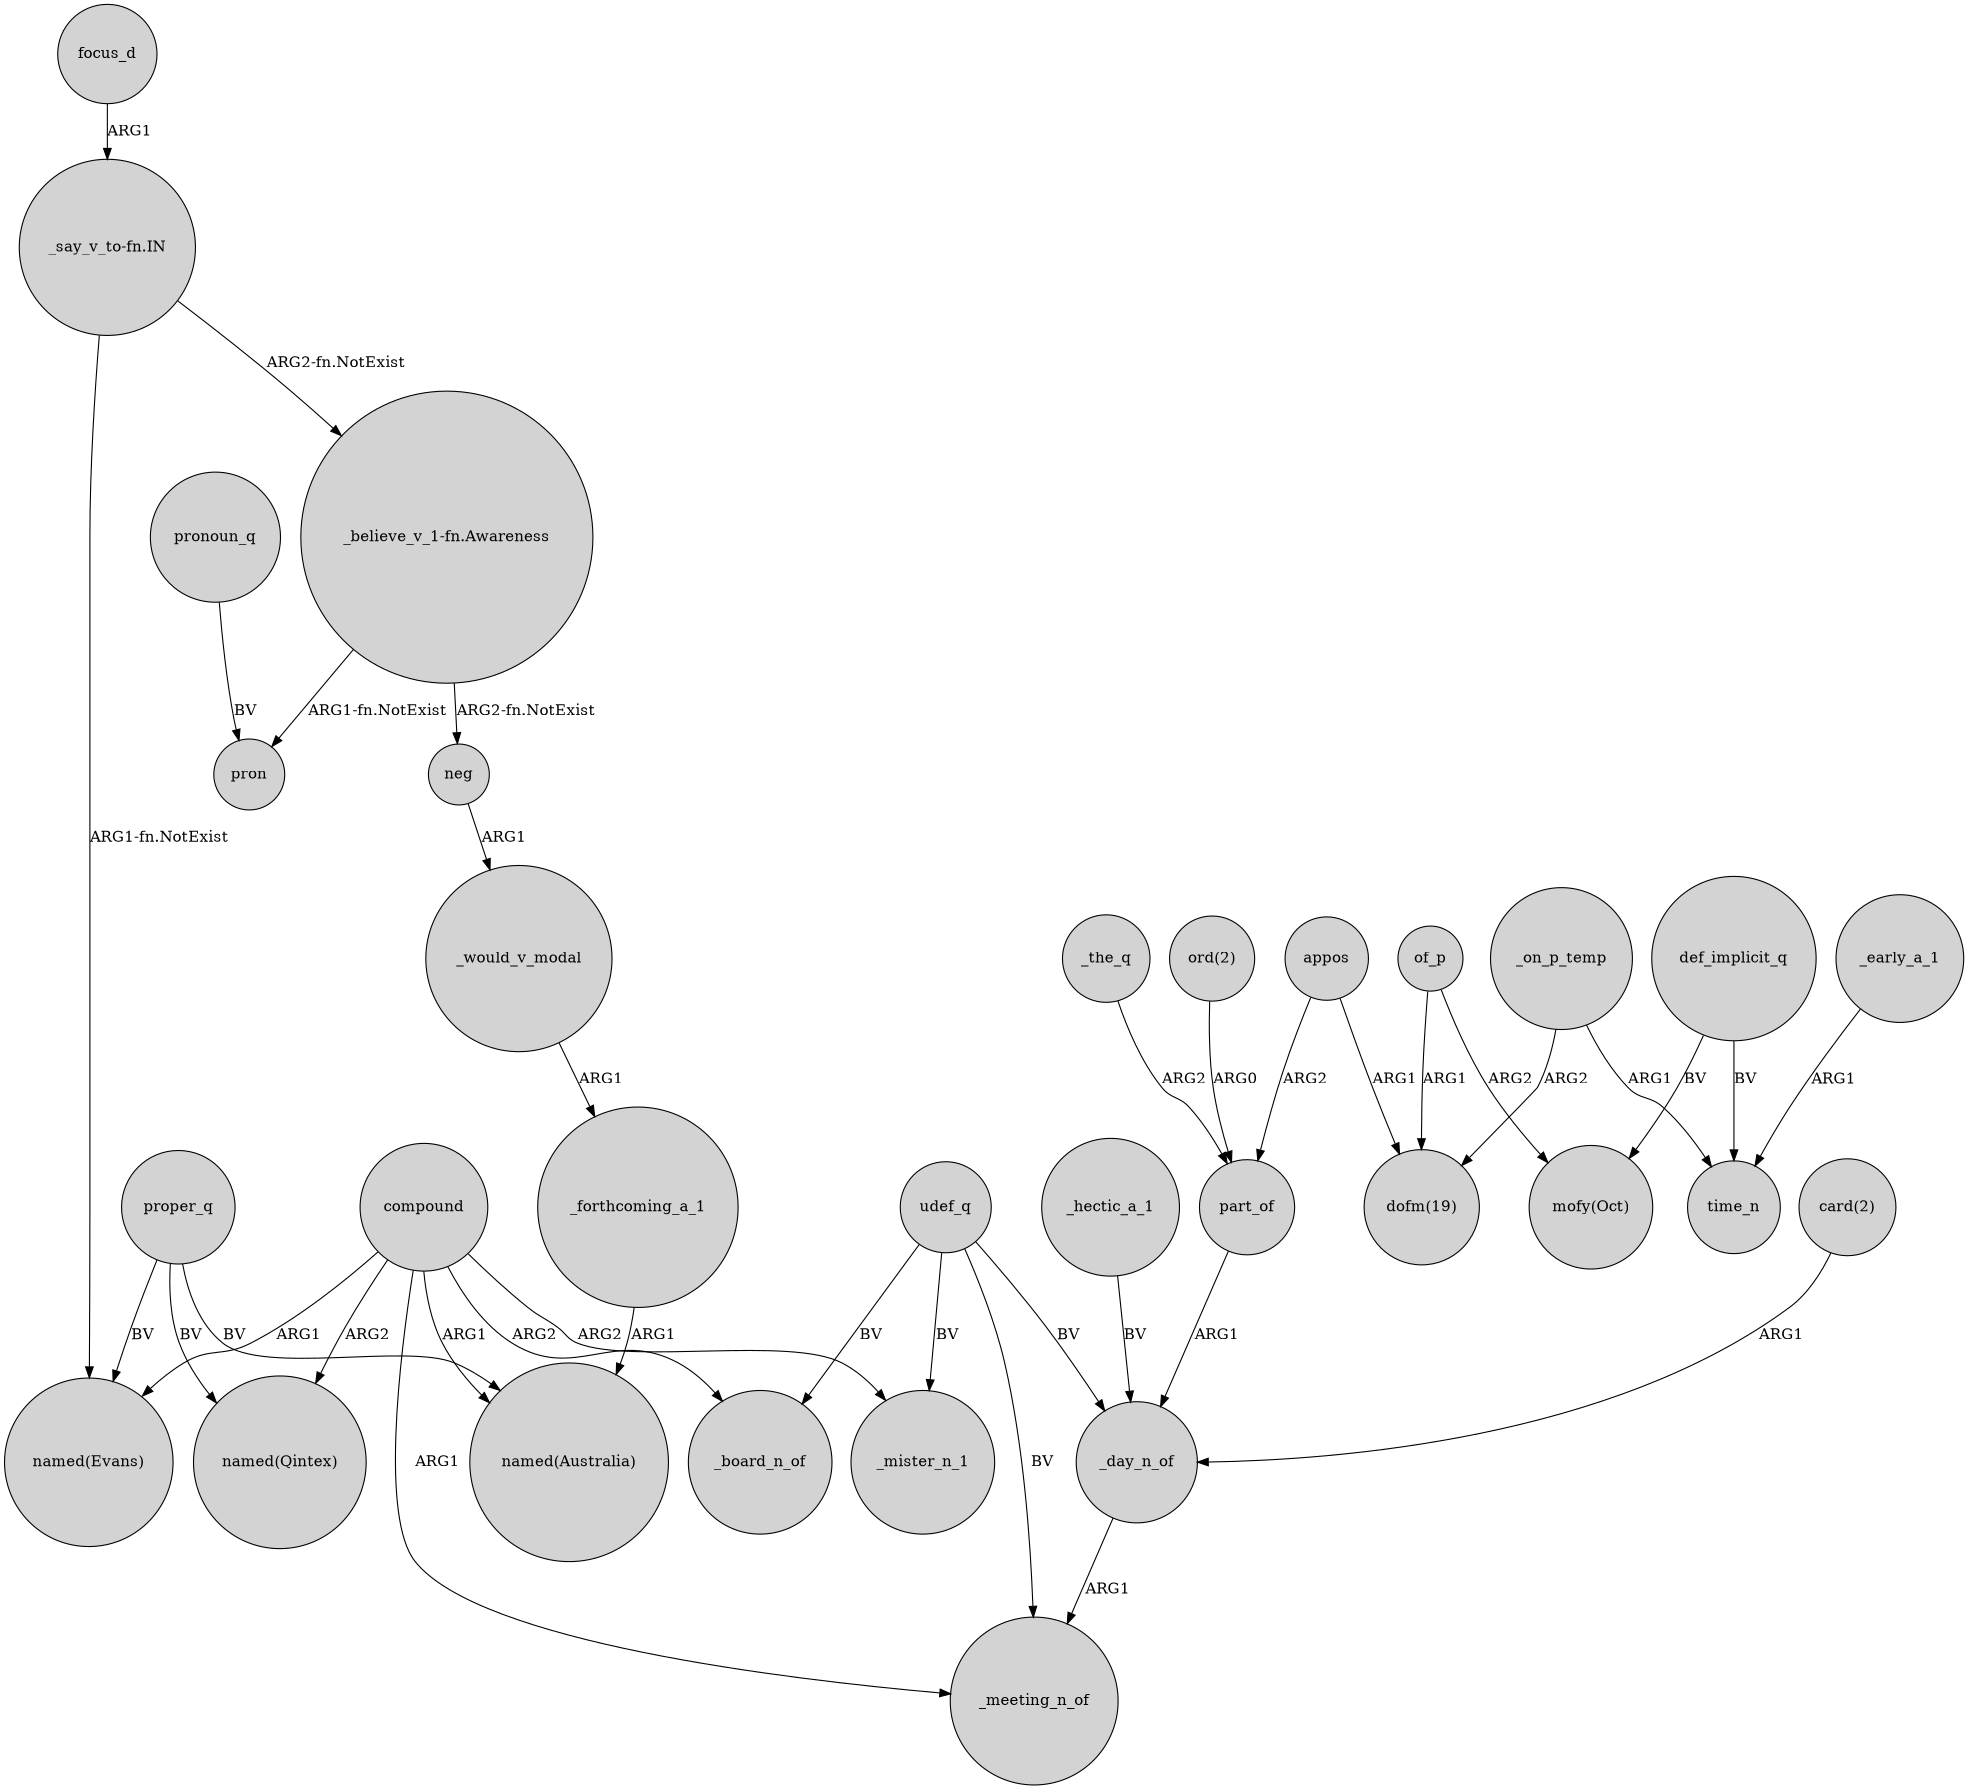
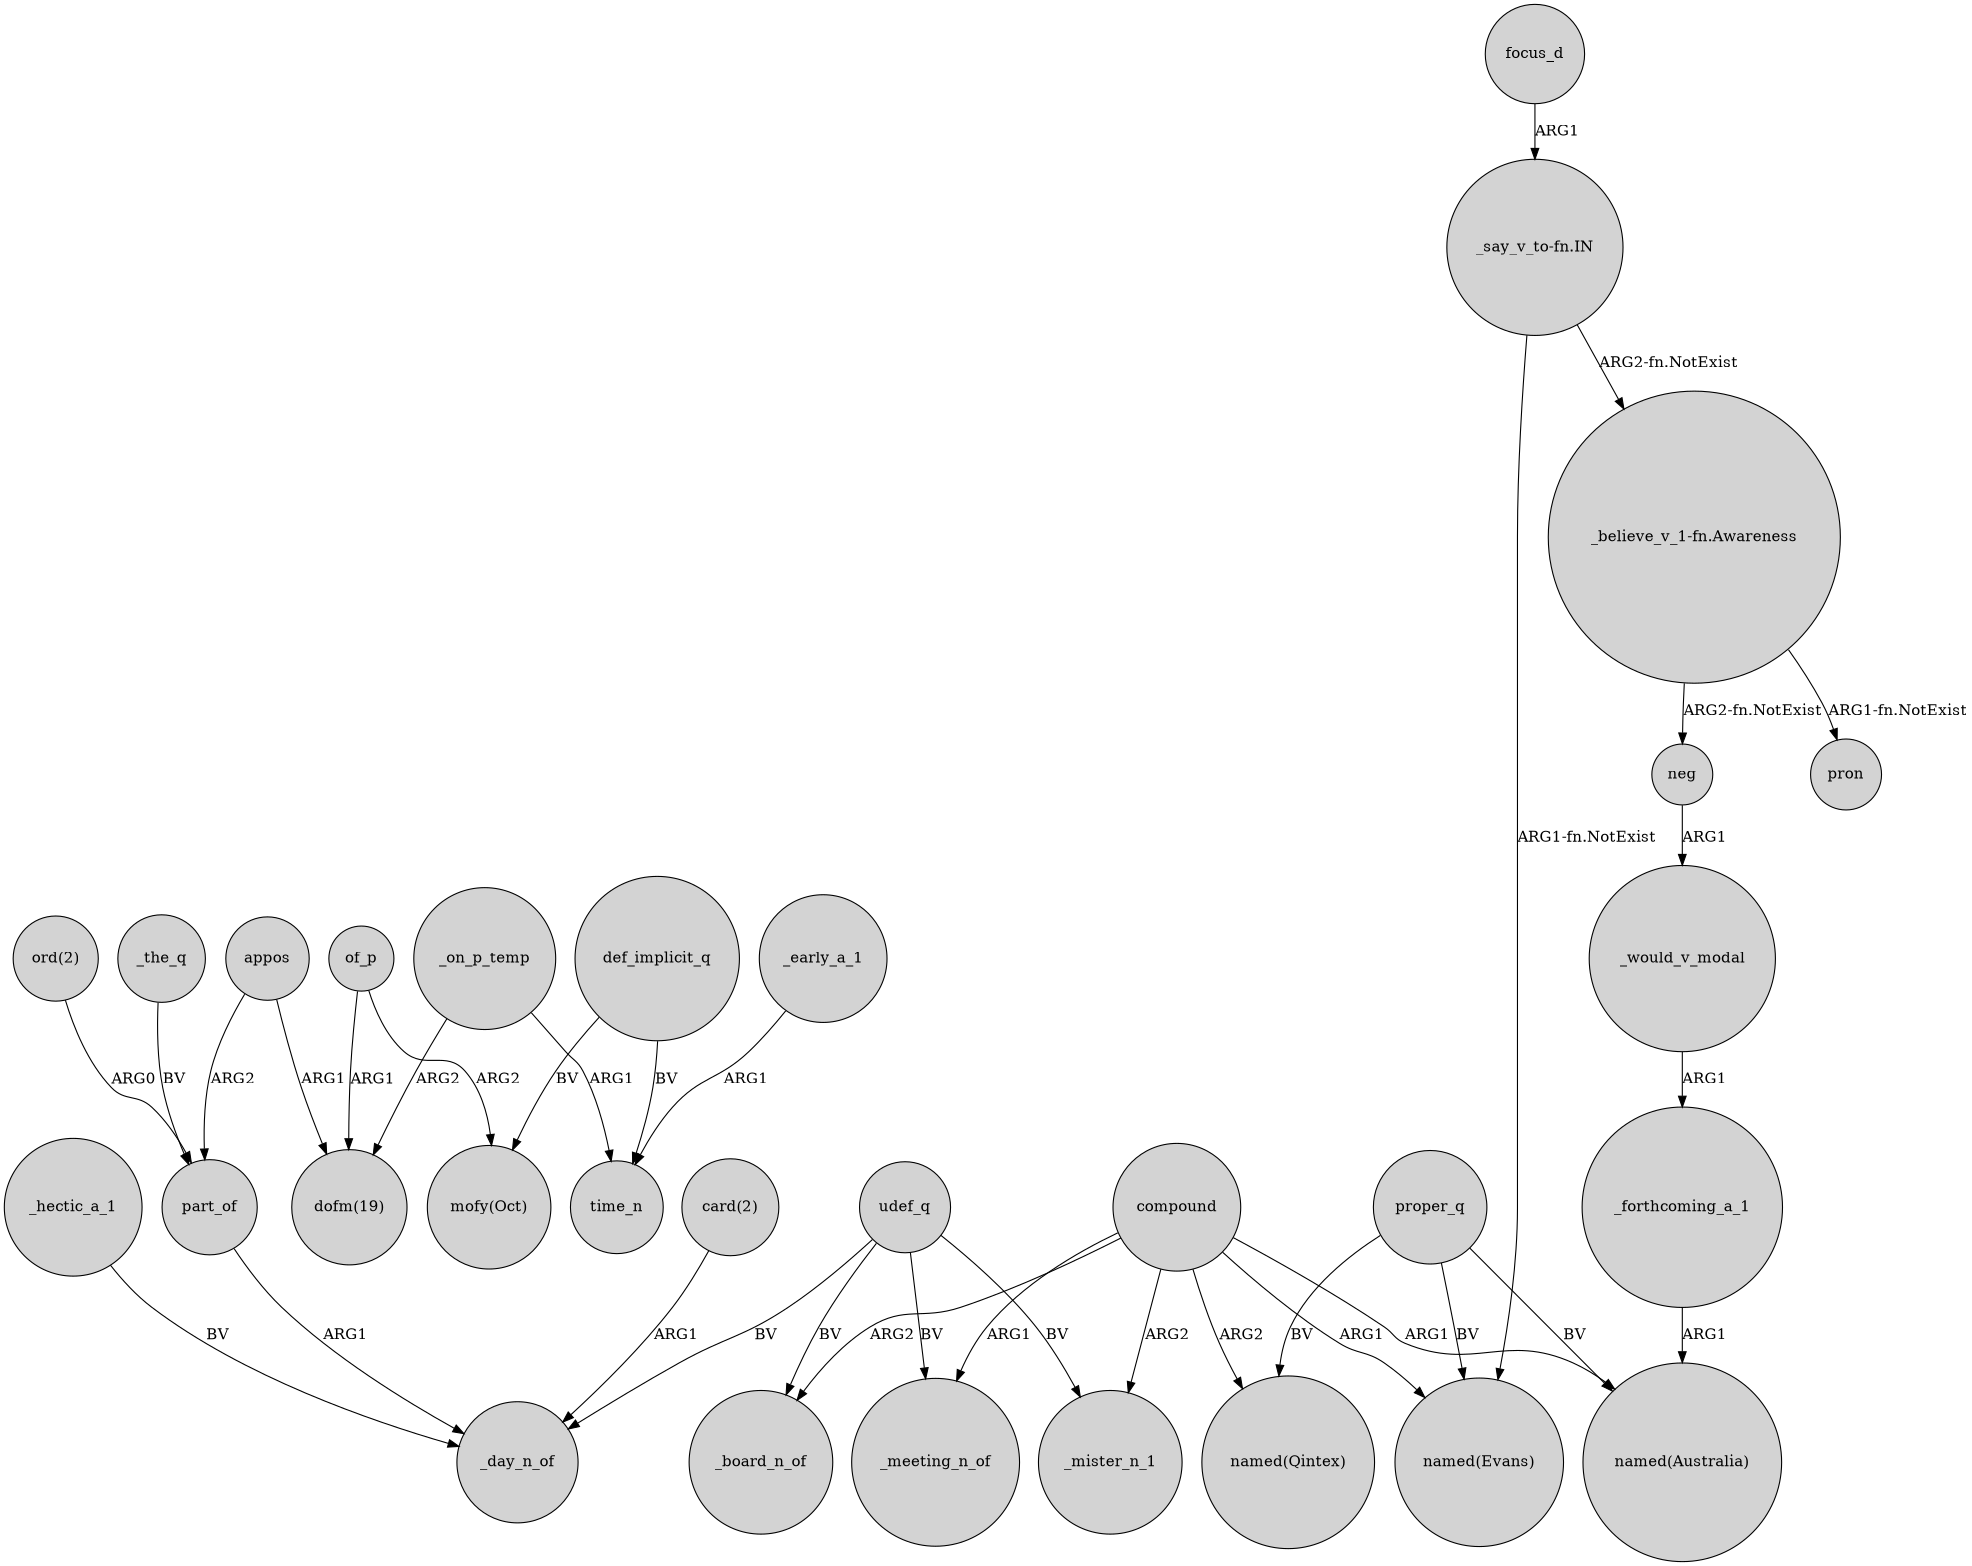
(215, 537) -> none
(1184, 1079) -> (174, 1079)
(1092, 1566) -> none
